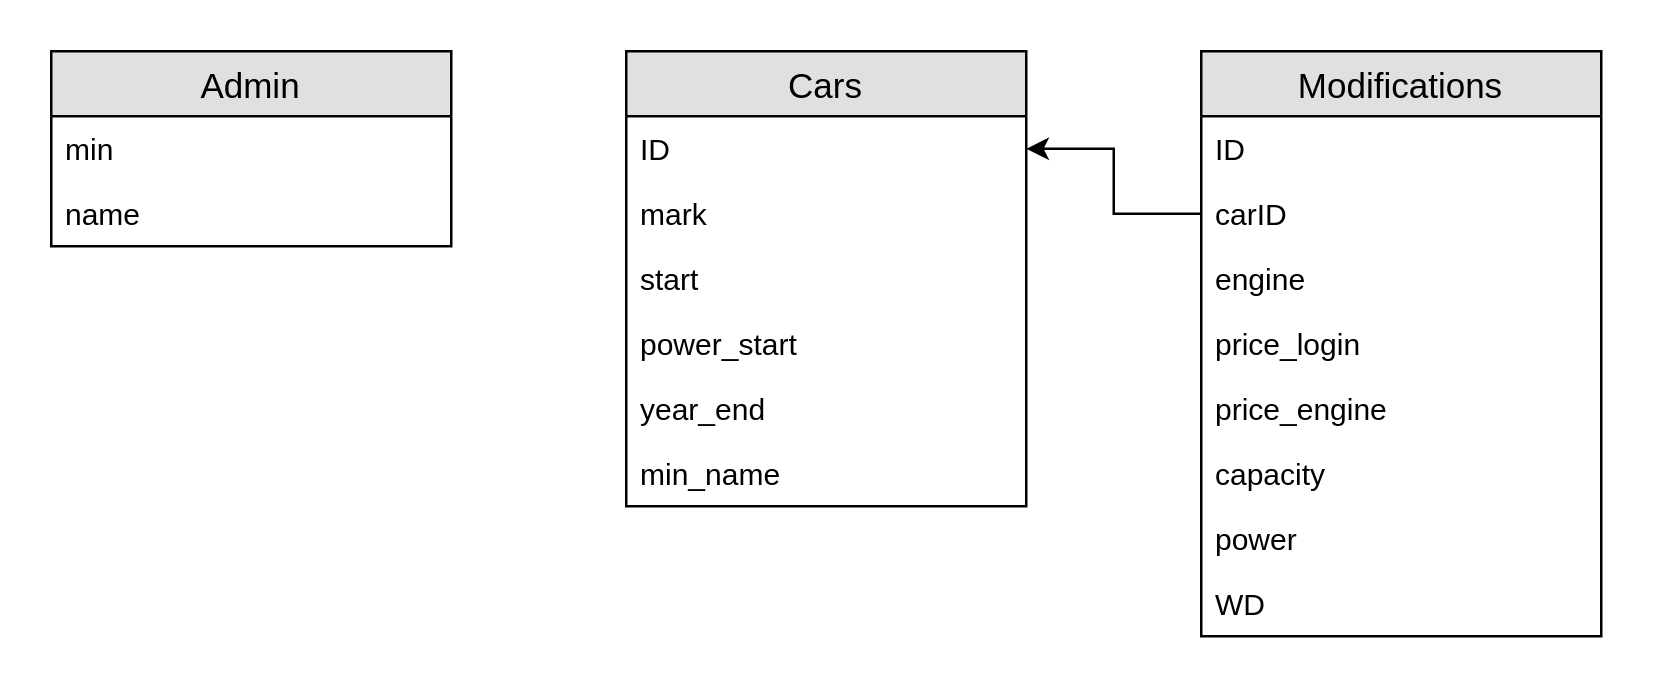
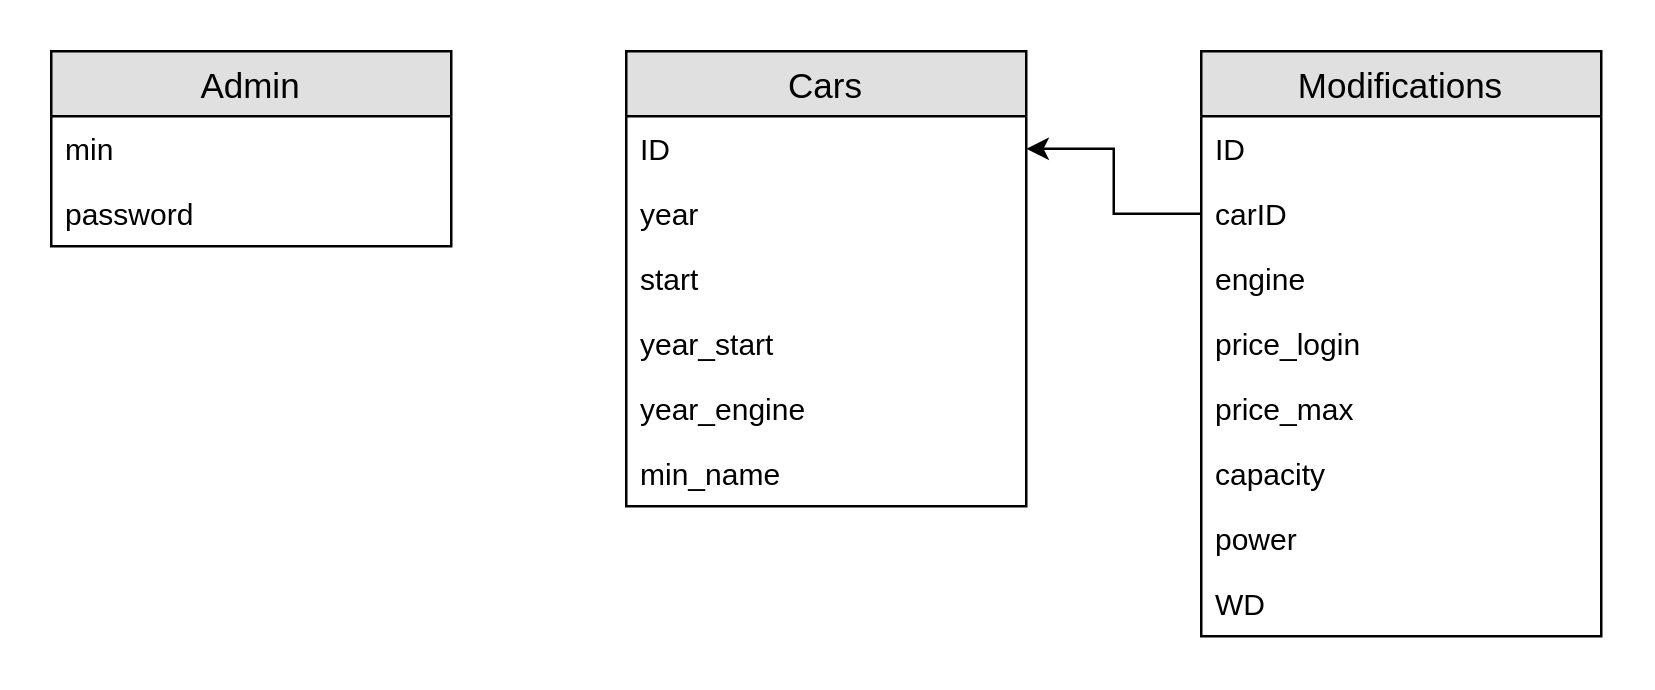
(99, 215) -> (132, 215)
(674, 215) -> (674, 215)
(732, 345) -> (724, 345)
(707, 410) -> (729, 410)
(1308, 410) -> (1287, 410)
